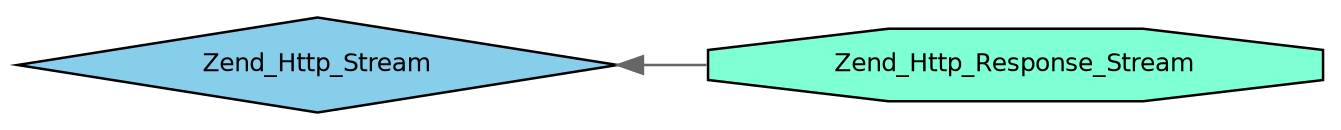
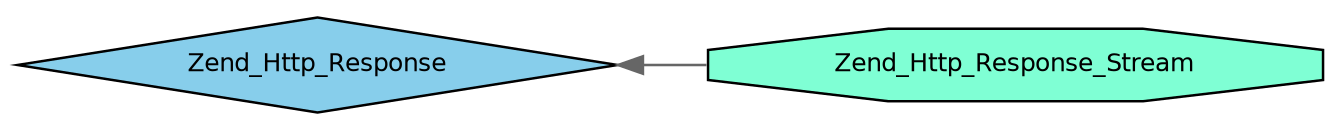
(318, 65) -> (318, 65)
